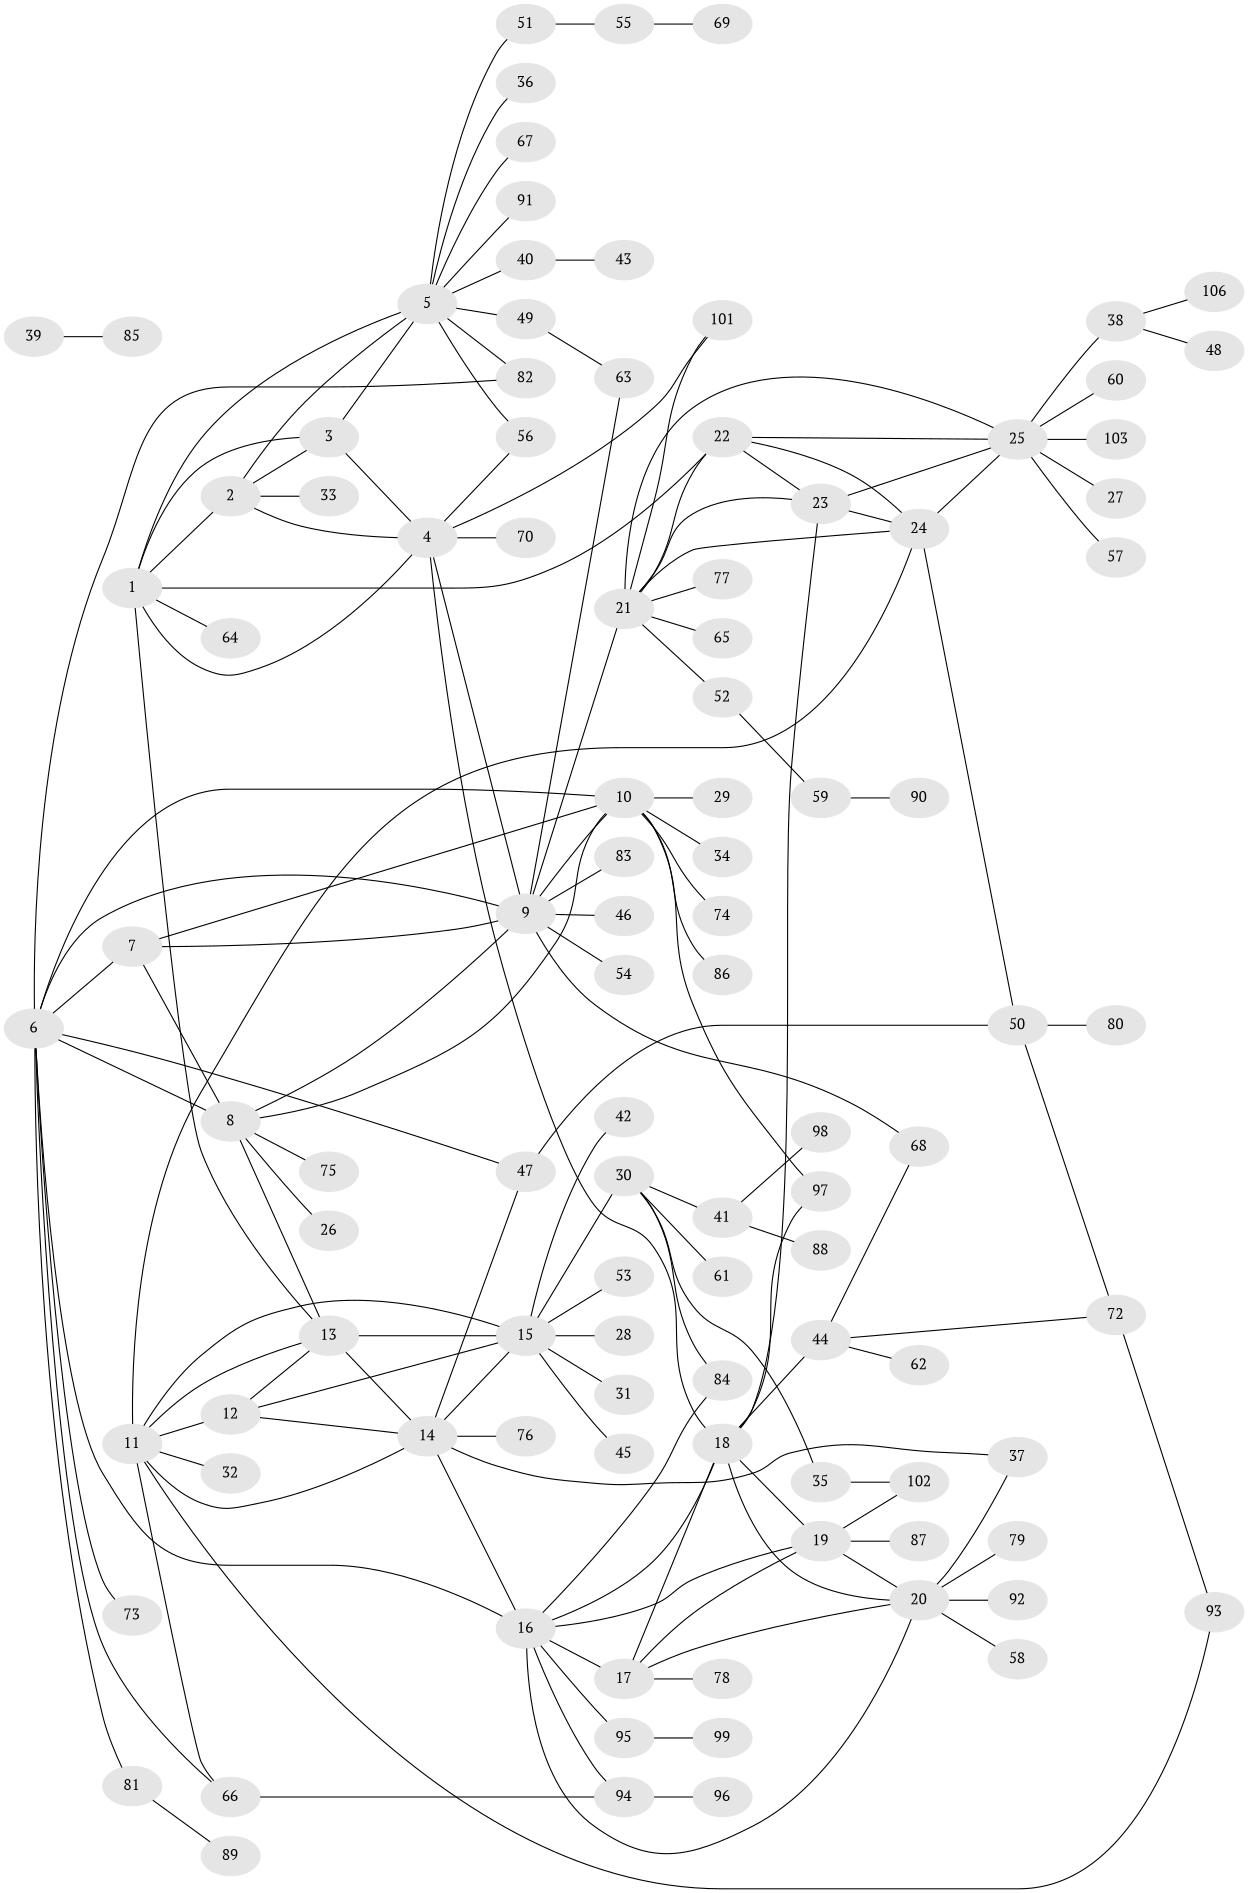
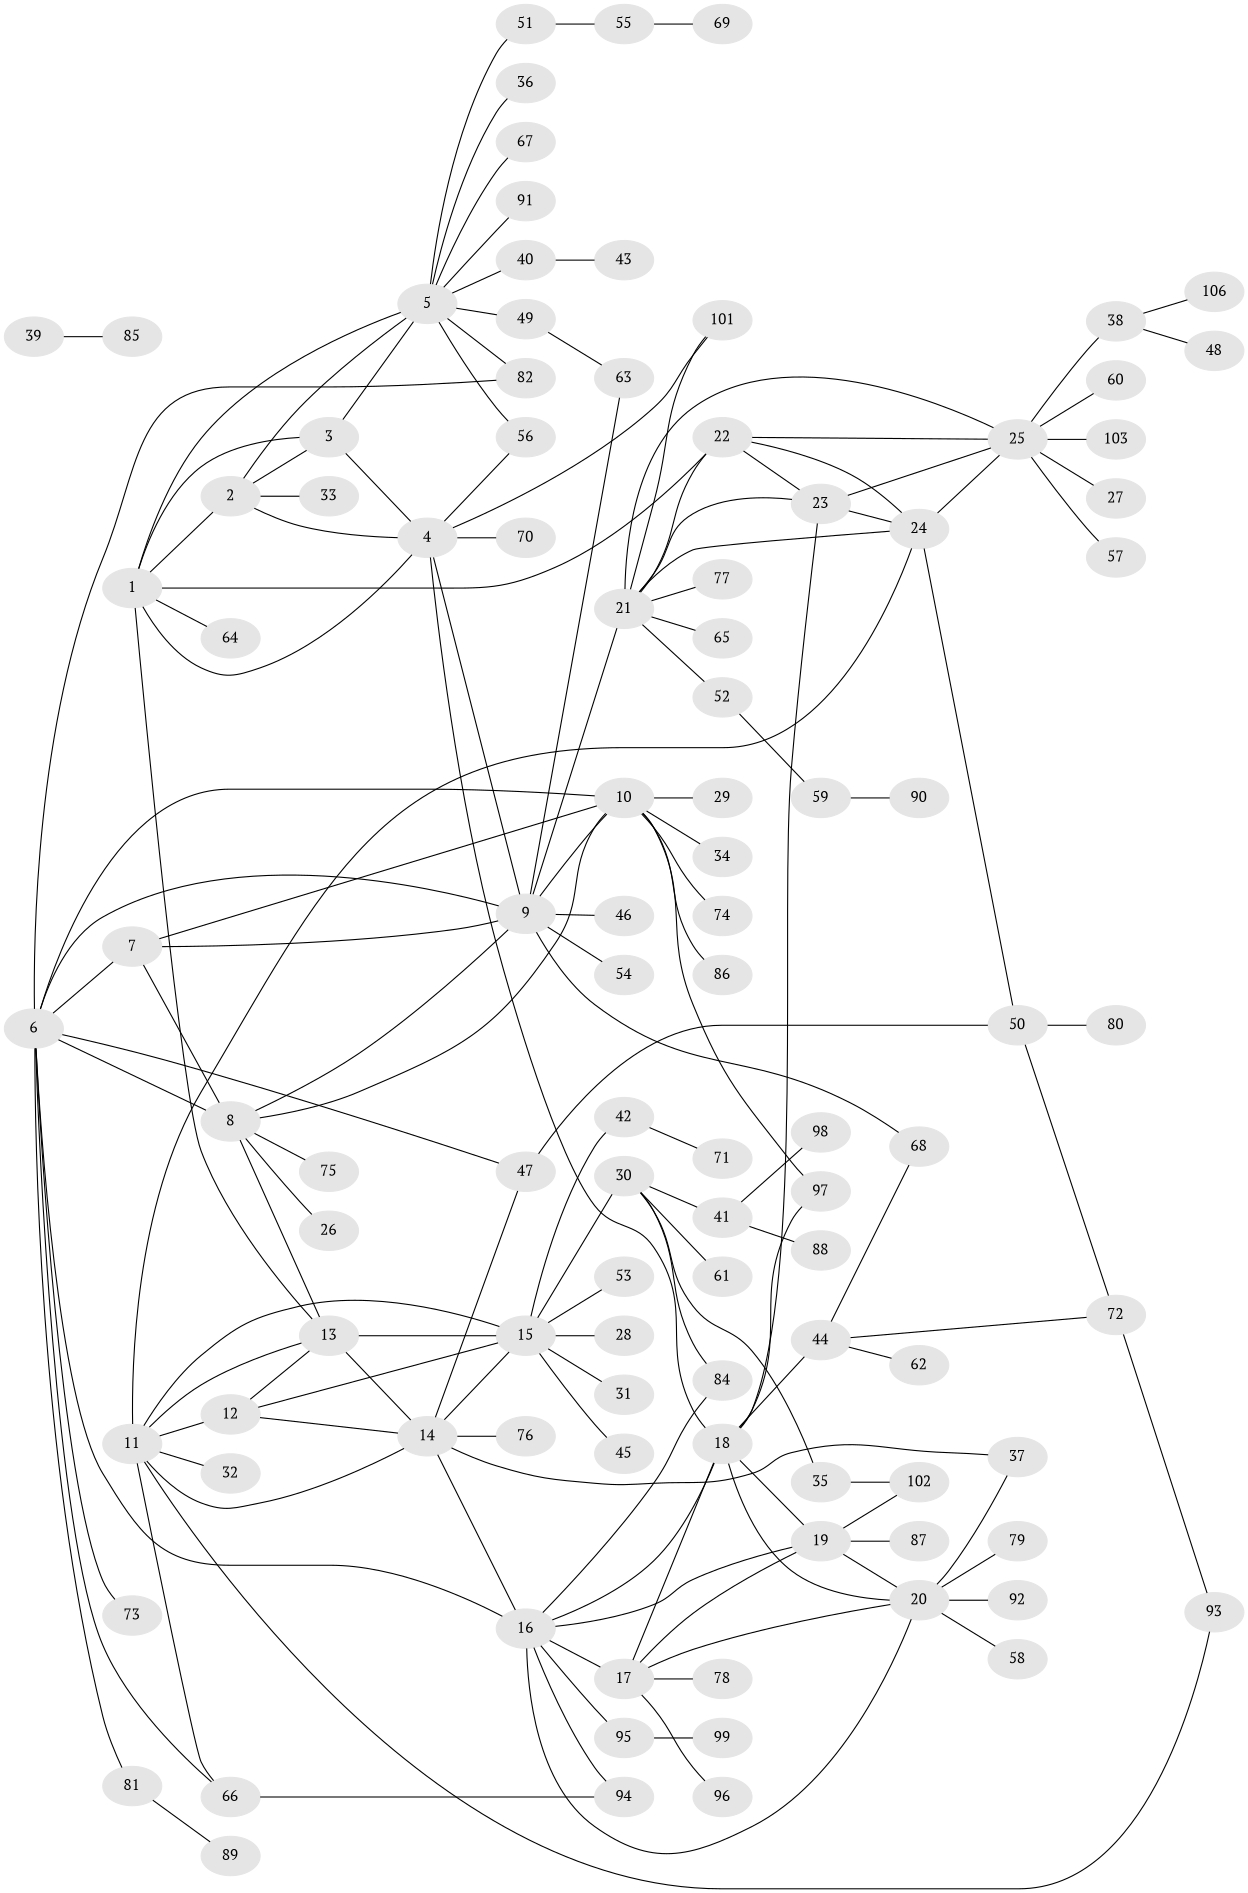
(624, 857) -> none
none -> (723, 1159)
(673, 1797) -> (669, 1731)
